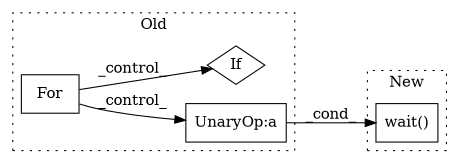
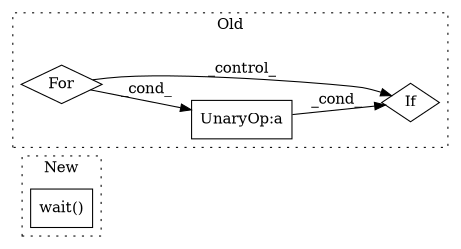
(50, 94) -> (62, 84)
(132, 101) -> (147, 89)
(326, 123) -> (334, 110)
